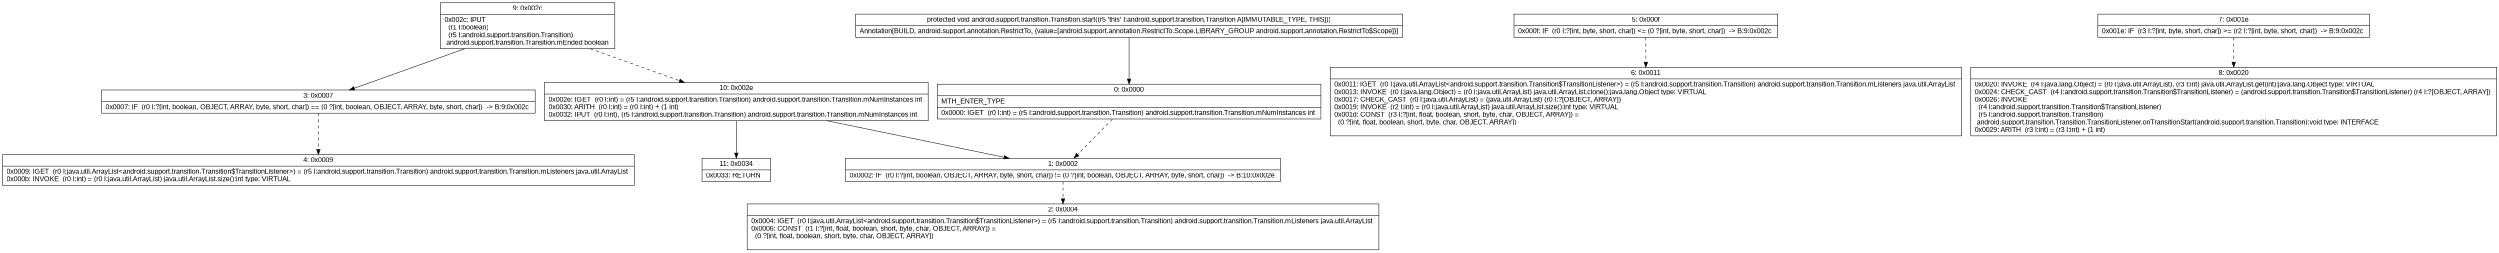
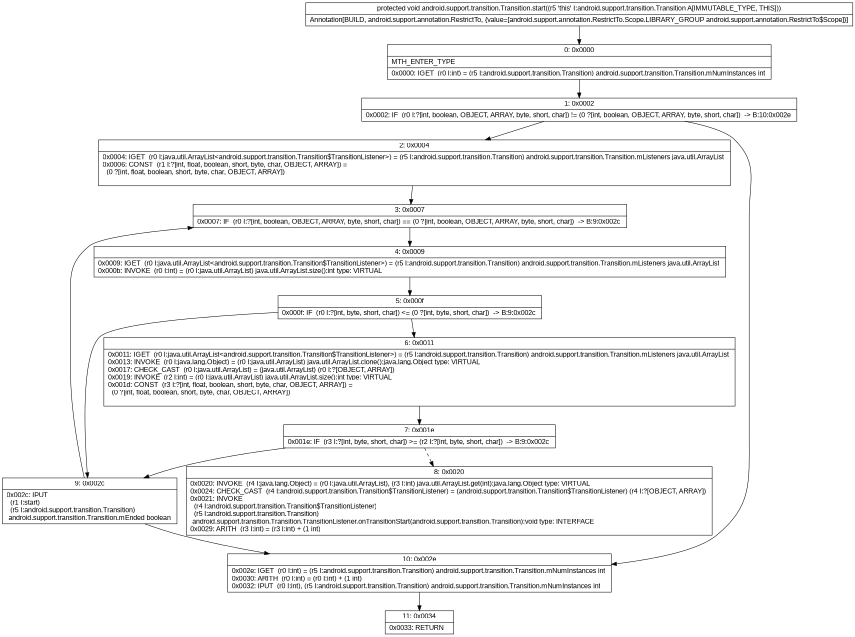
(467, 27) -> (23, 503)
(1646, 50) -> (413, 326)
(635, 65) -> (204, 541)
(2003, 100) -> (219, 499)
(318, 131) -> (410, 234)
(1095, 137) -> (579, 86)
(915, 139) -> (749, 366)
(1063, 190) -> (517, 130)
none -> (412, 193)
none -> (410, 284)
none -> (119, 329)
none -> (419, 413)
none -> (216, 459)
